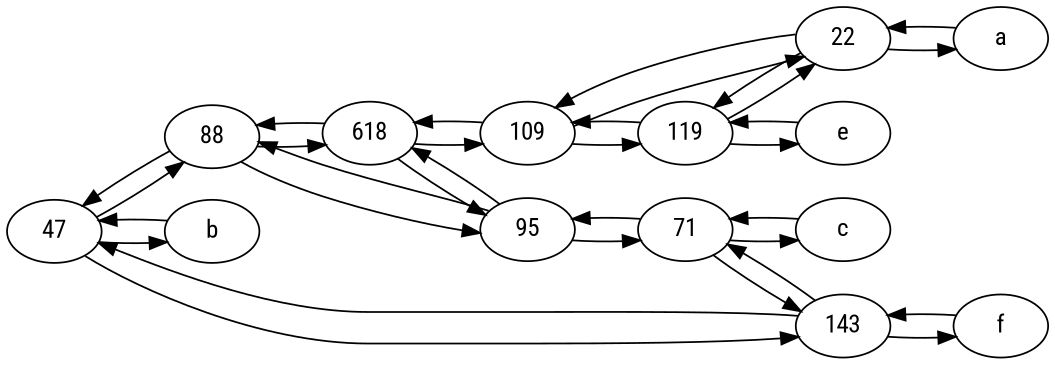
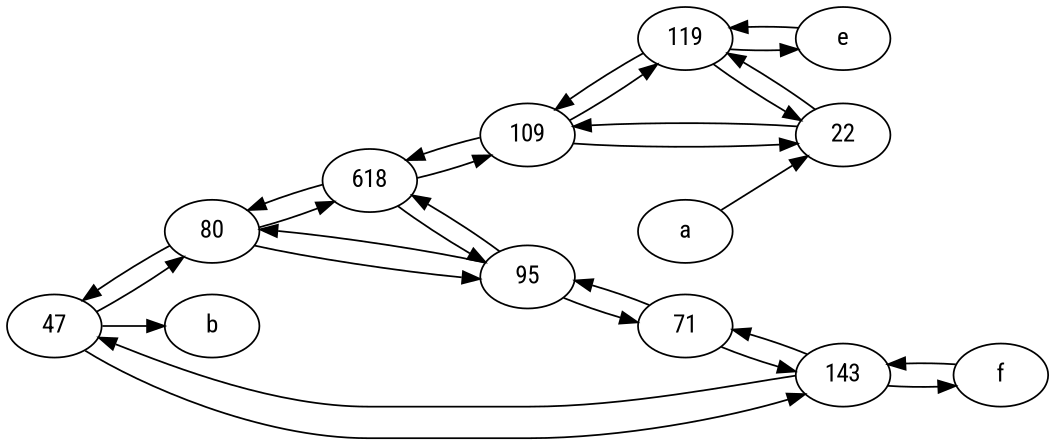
(913, 50) -> none
(212, 137) -> (212, 231)
(142, 220) -> none
(843, 230) -> none
